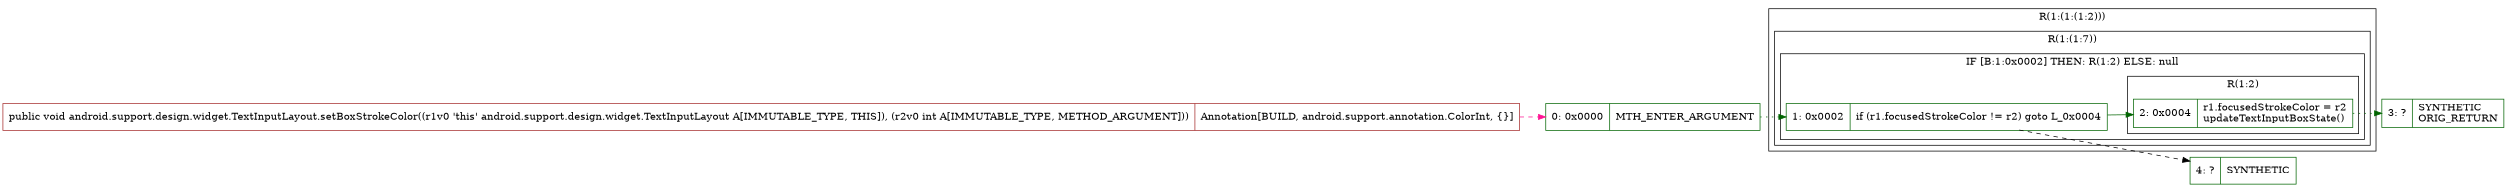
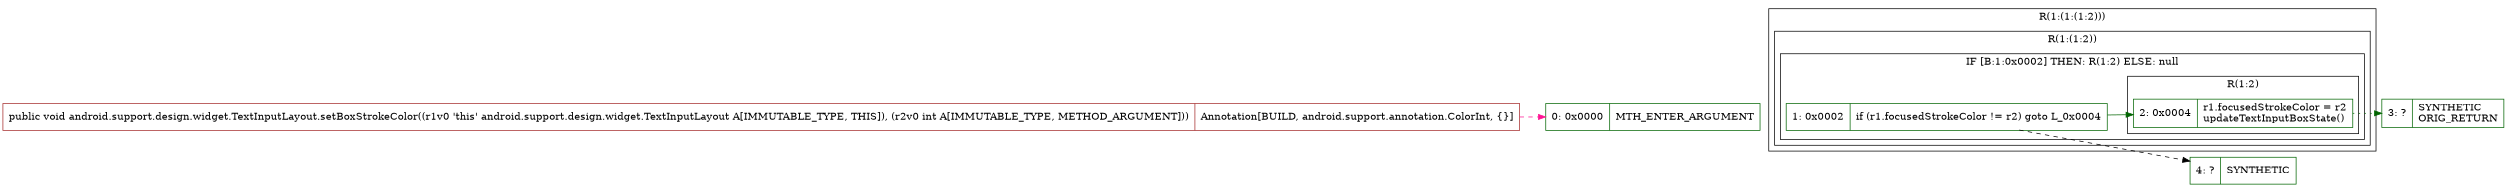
(2072, 40) -> (2072, 40)
(1769, 117) -> none
